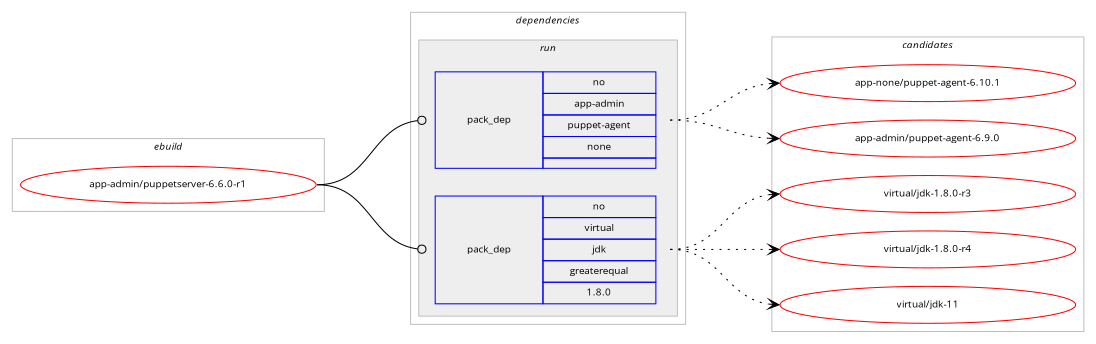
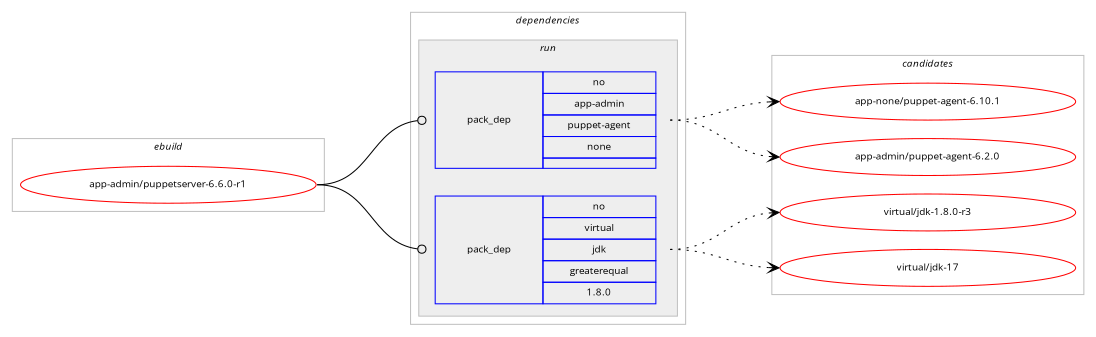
(928, 139) -> (928, 157)
(928, 249) -> none
(928, 305) -> (928, 268)
